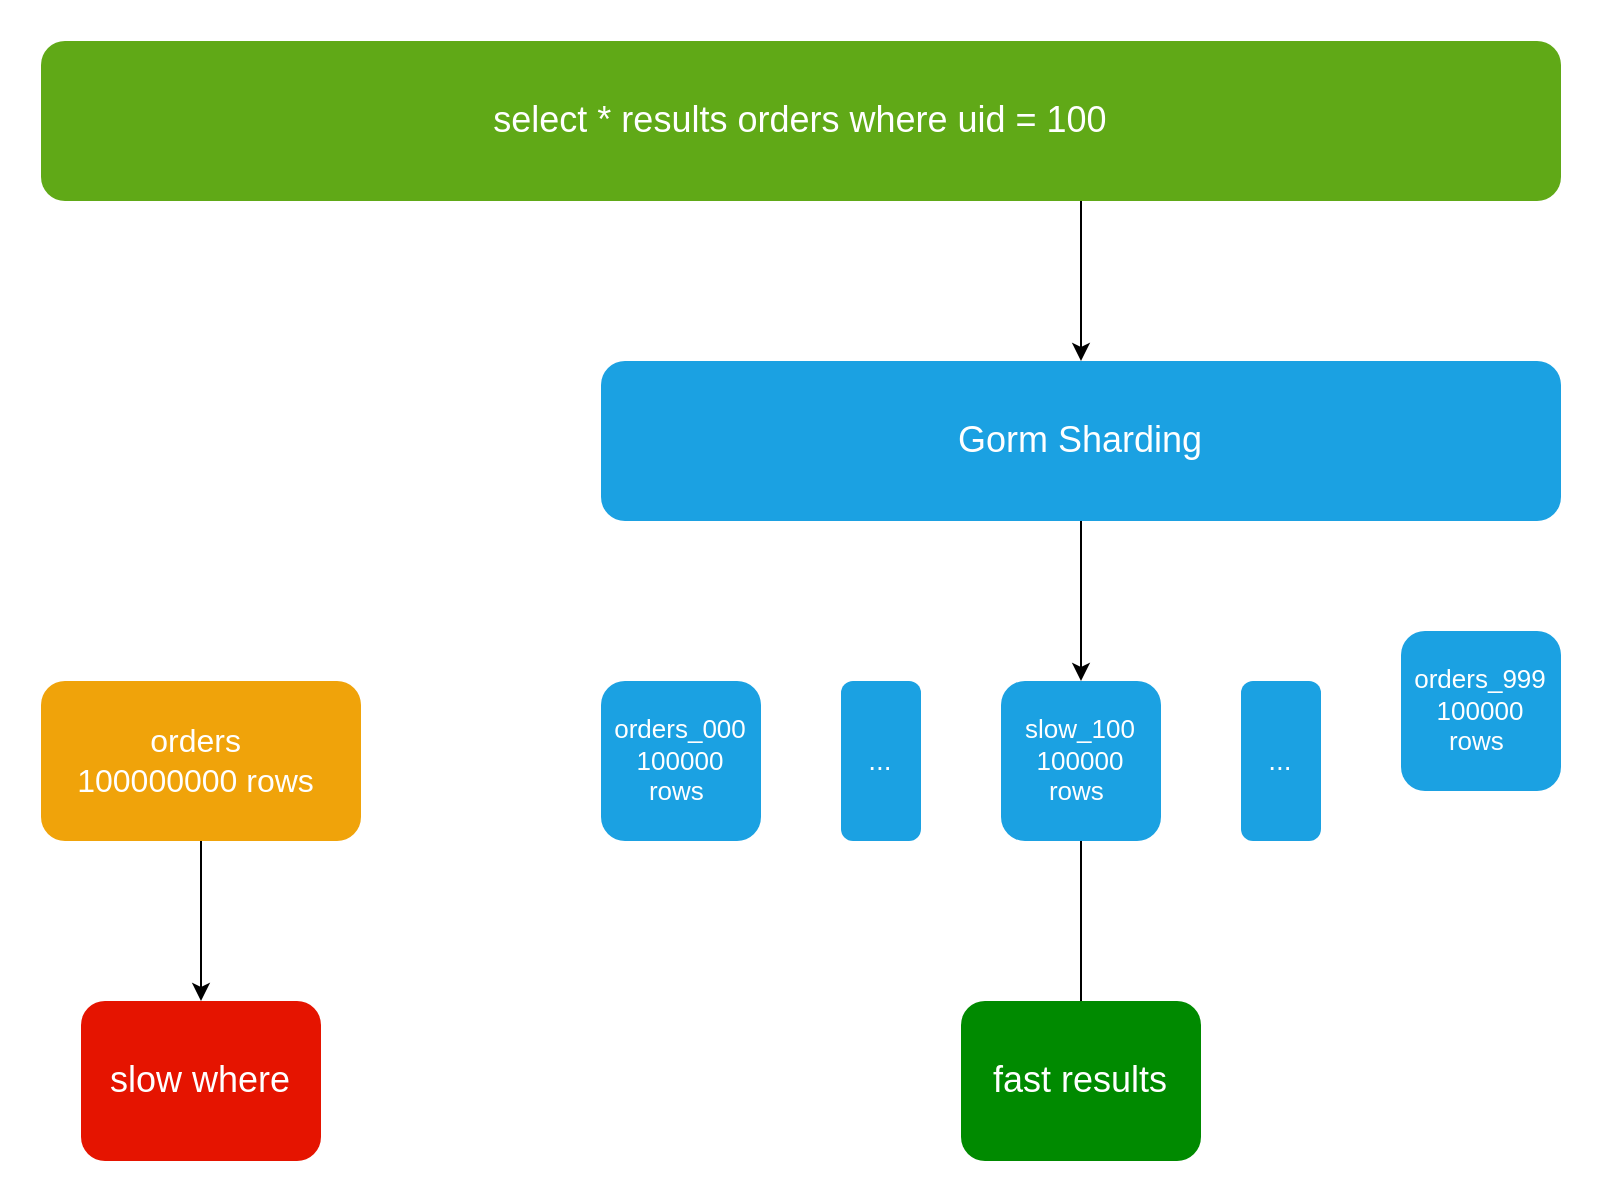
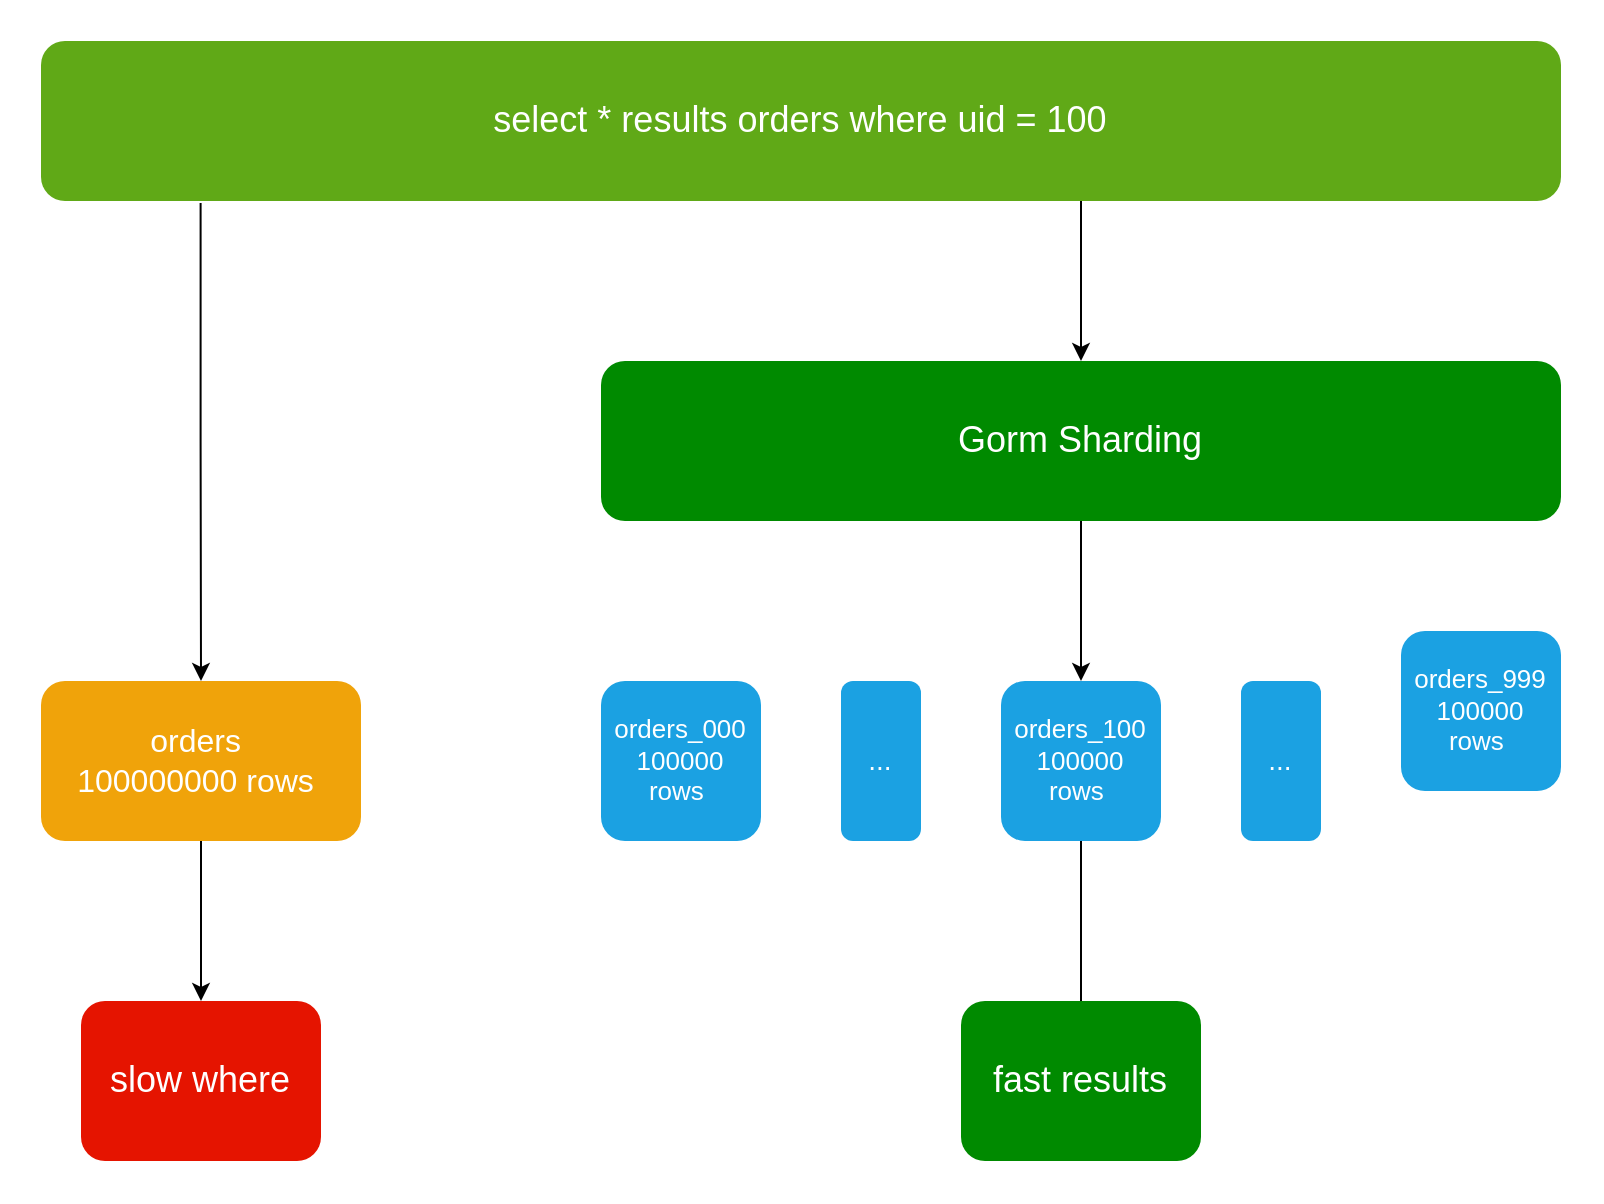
none -> (201, 436)
(1081, 441) -> (1081, 441)
(1081, 761) -> (1081, 761)
